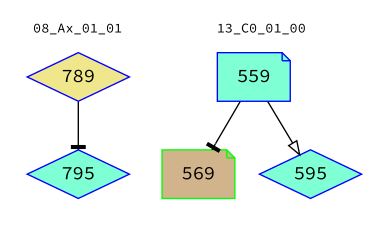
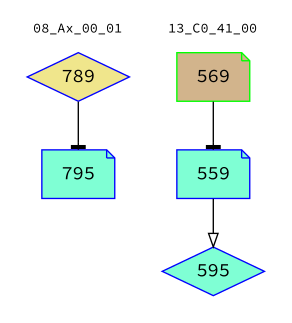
(78, 29) -> (78, 29)
(262, 29) -> (213, 29)
(228, 123) -> (213, 122)
(78, 174) -> (78, 174)
